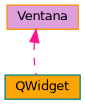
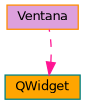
(34, 59) -> (51, 46)
